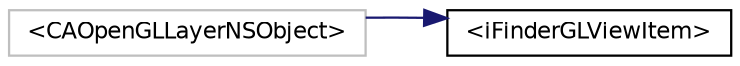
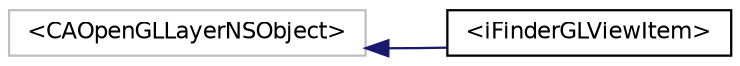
(395, 18) -> (418, 48)
